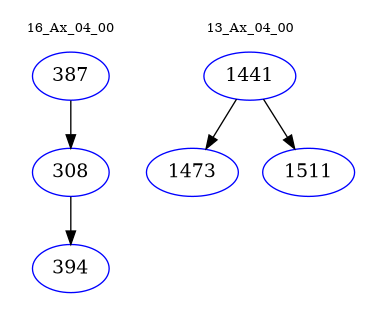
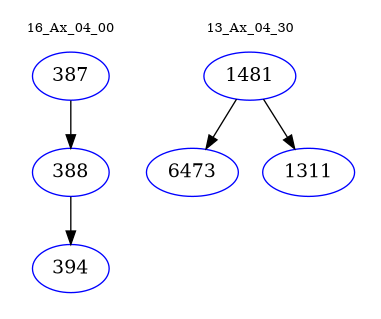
(251, 29) -> (251, 29)
(250, 76) -> (250, 76)
(71, 172) -> (71, 172)
(192, 172) -> (192, 172)
(309, 172) -> (309, 172)
